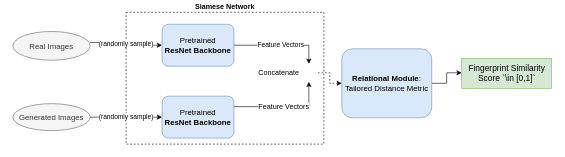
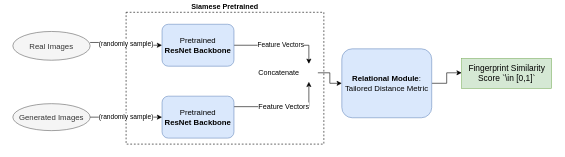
(225, 6) -> (225, 6)
(330, 75) -> (330, 75)
